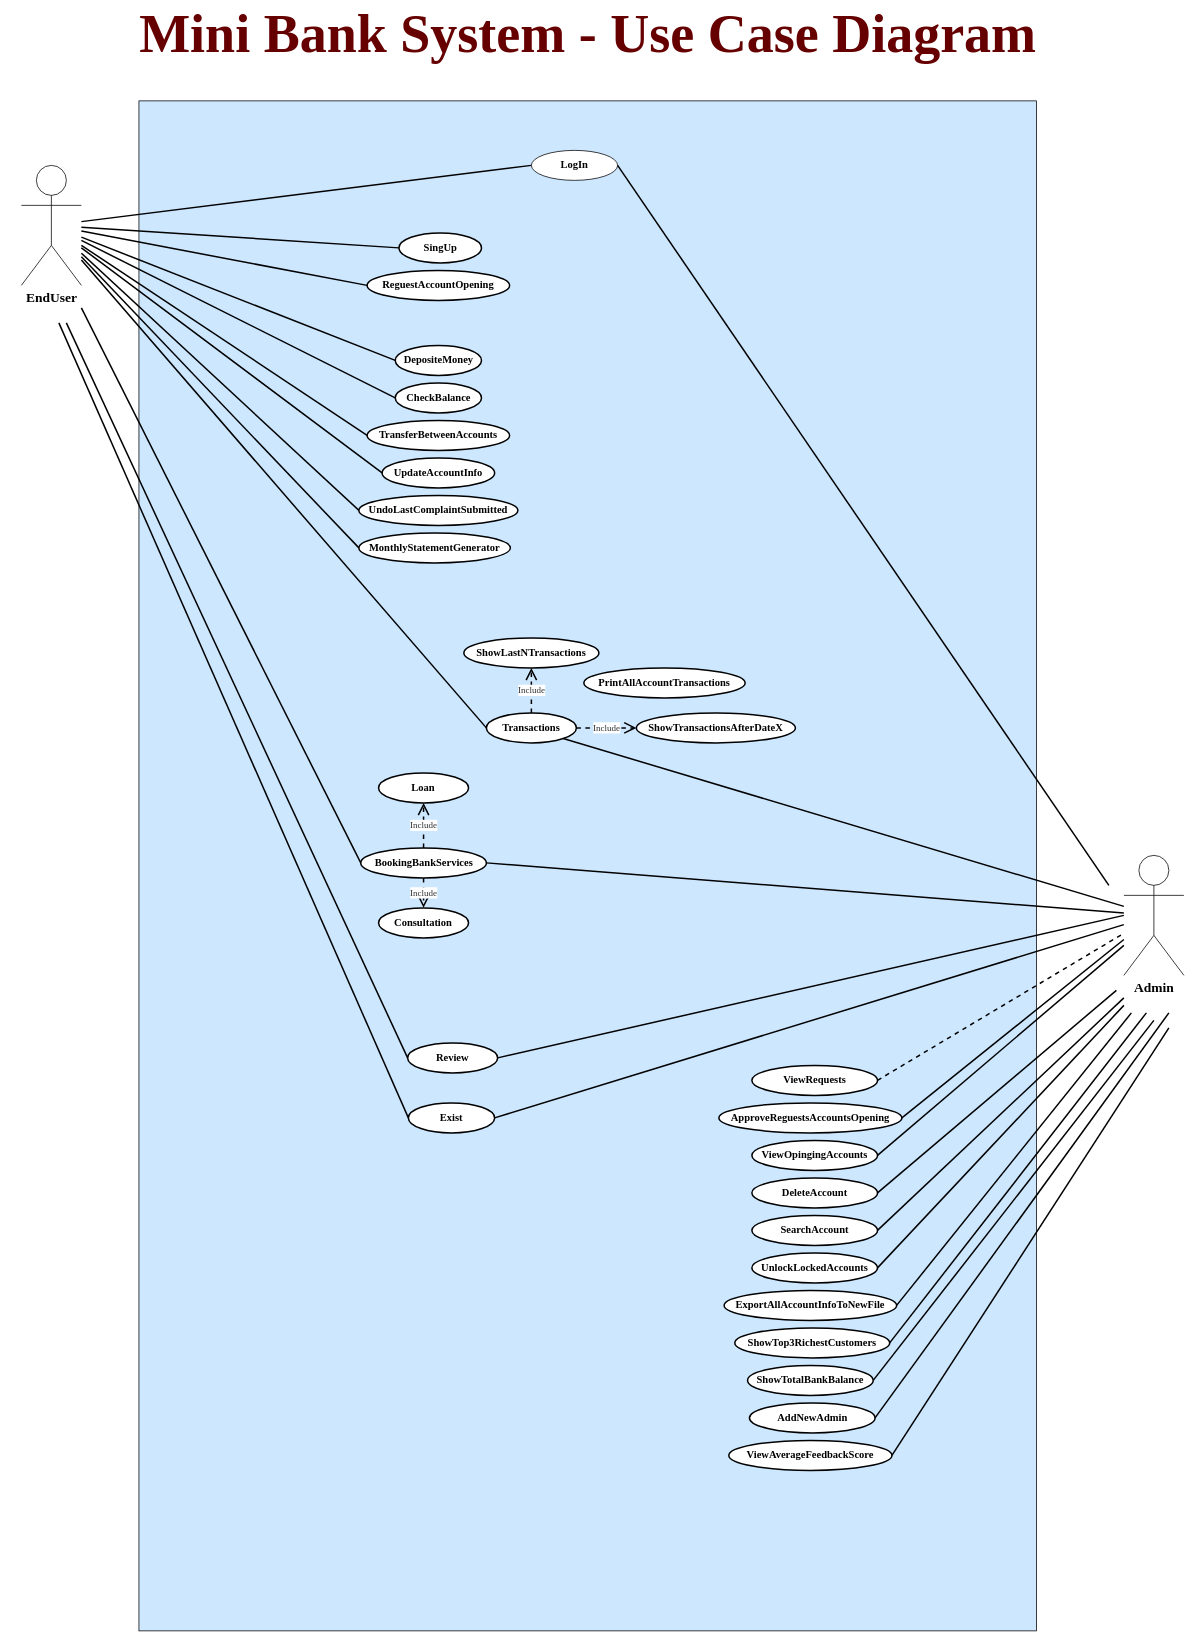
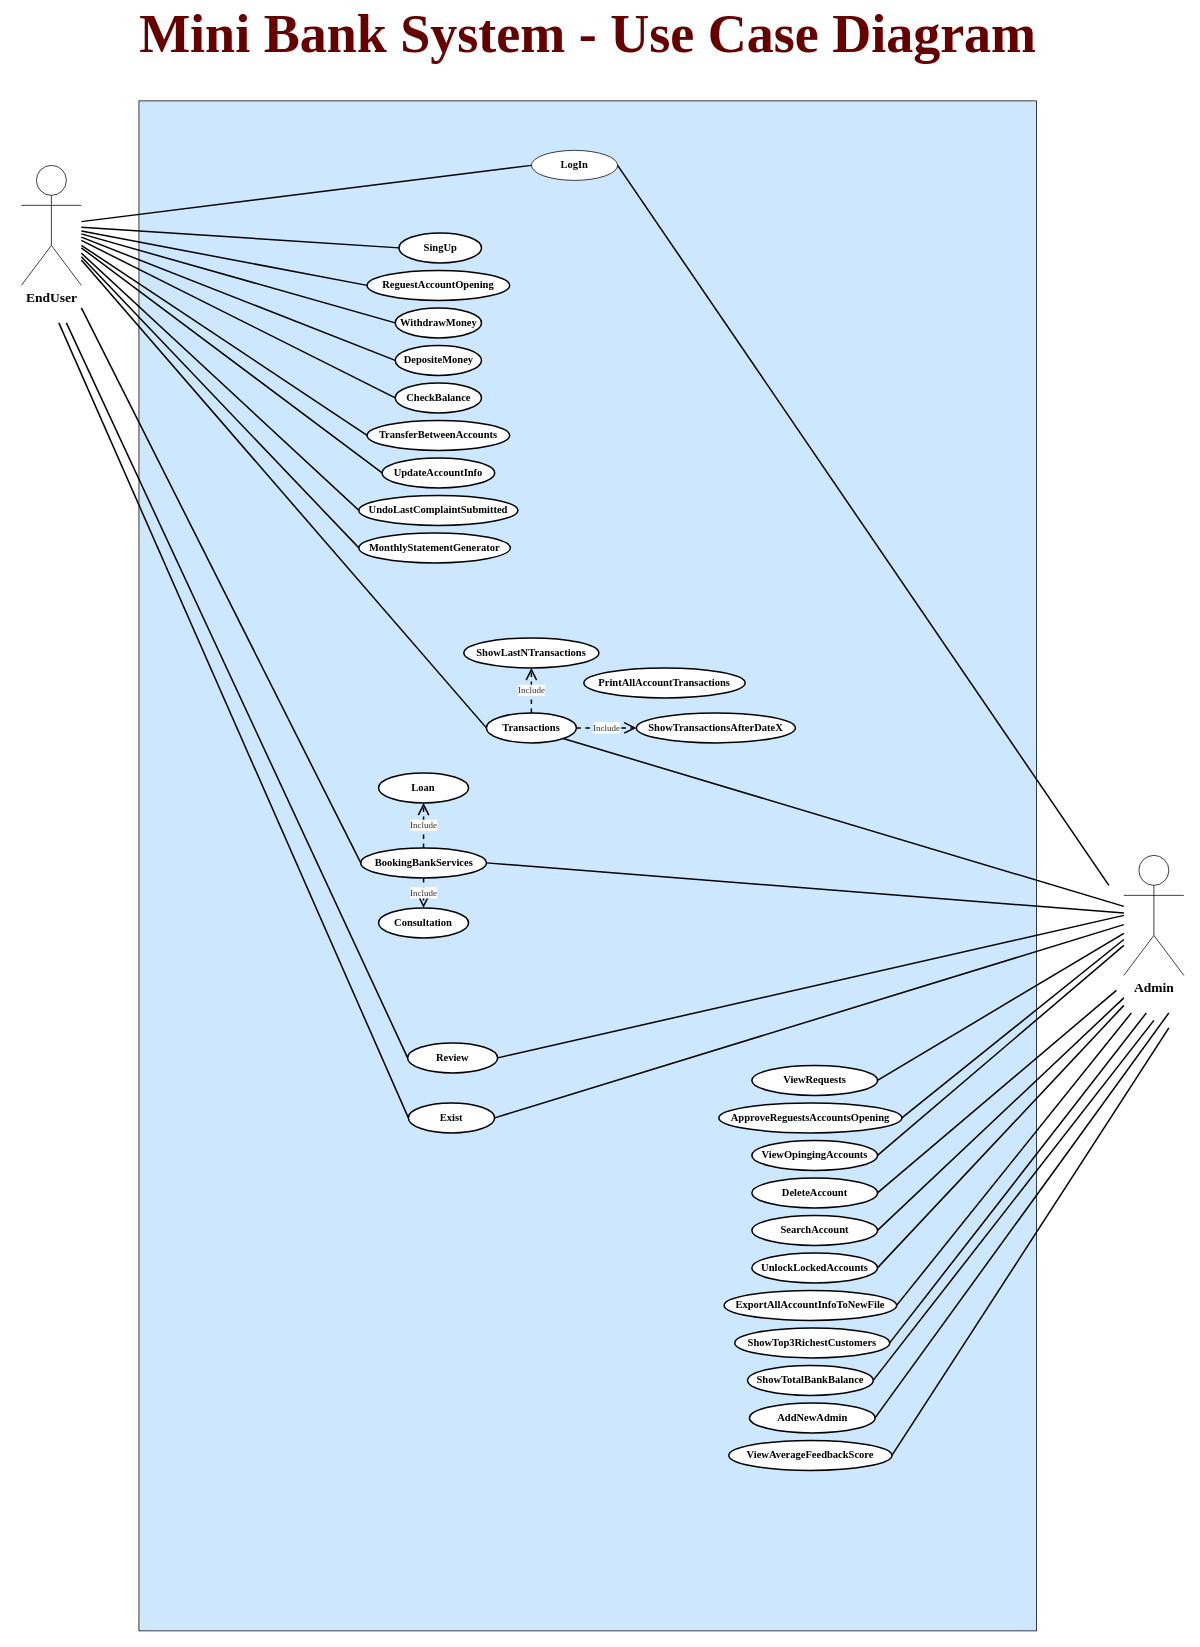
none -> (238, 278)
none -> (438, 323)
(1002, 1006) -> (1002, 1006)
